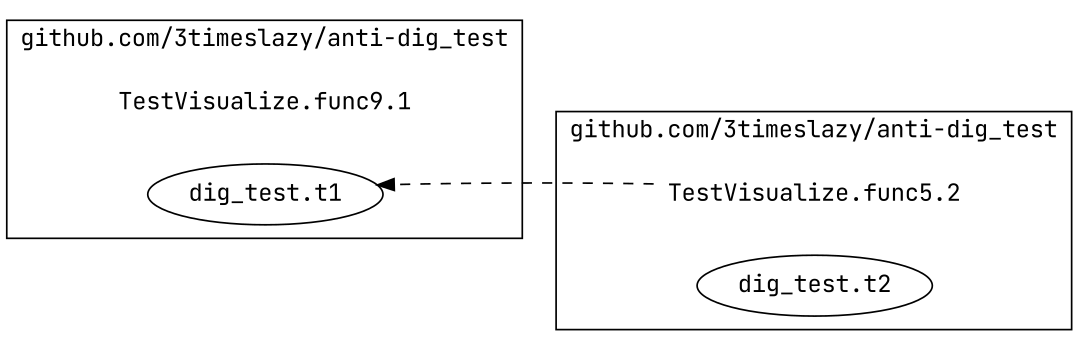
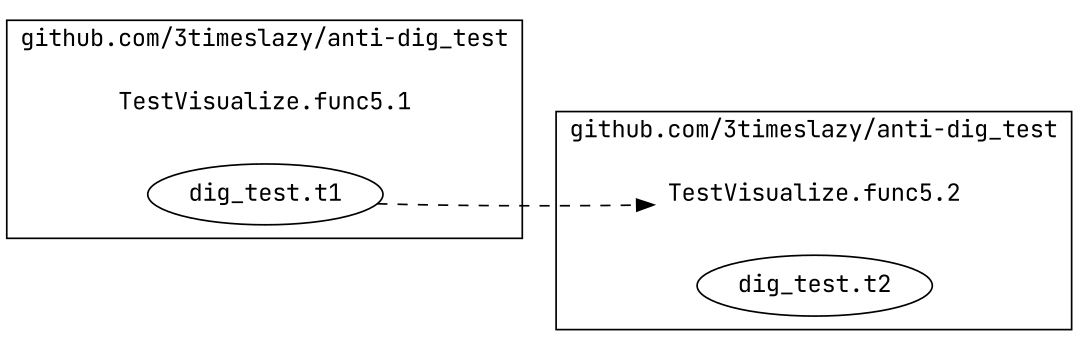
(265, 103) -> (265, 103)
(537, 183) -> (507, 206)
